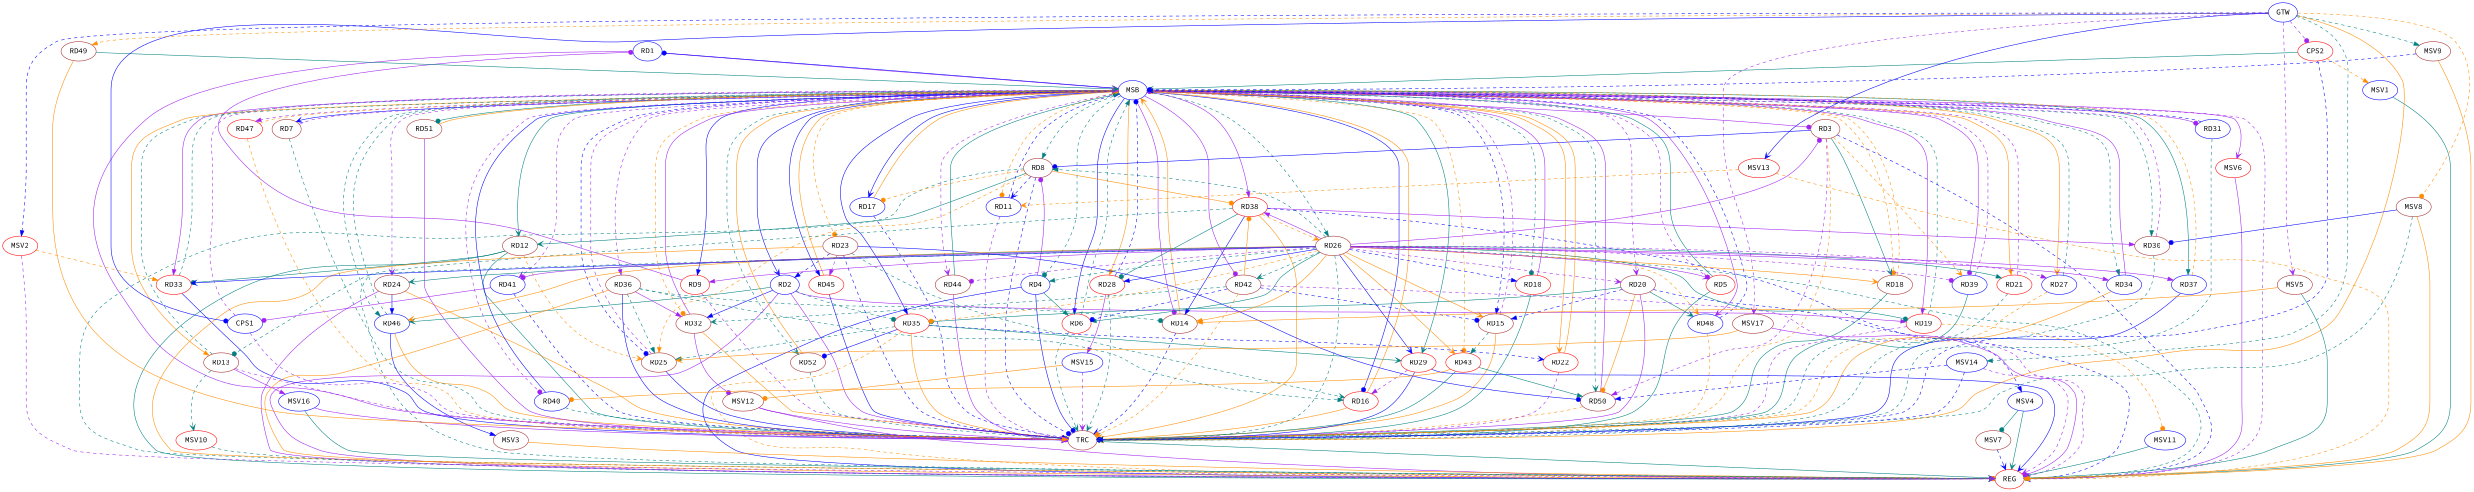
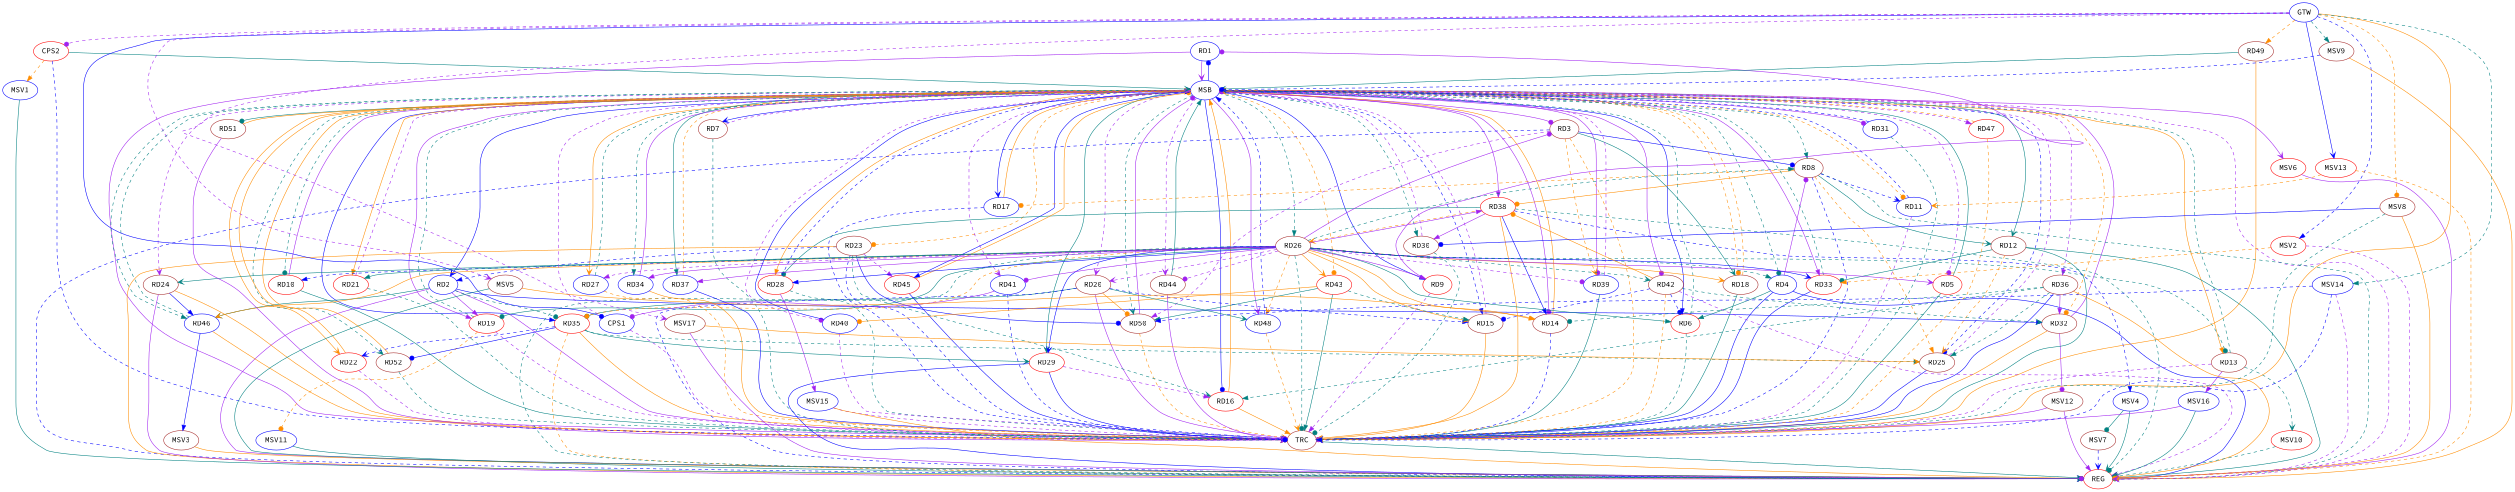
(1481, 341) -> (1405, 307)
(915, 382) -> (1455, 459)
(814, 432) -> (1032, 424)
